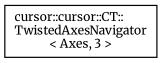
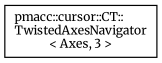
(81, 31) -> (81, 31)
